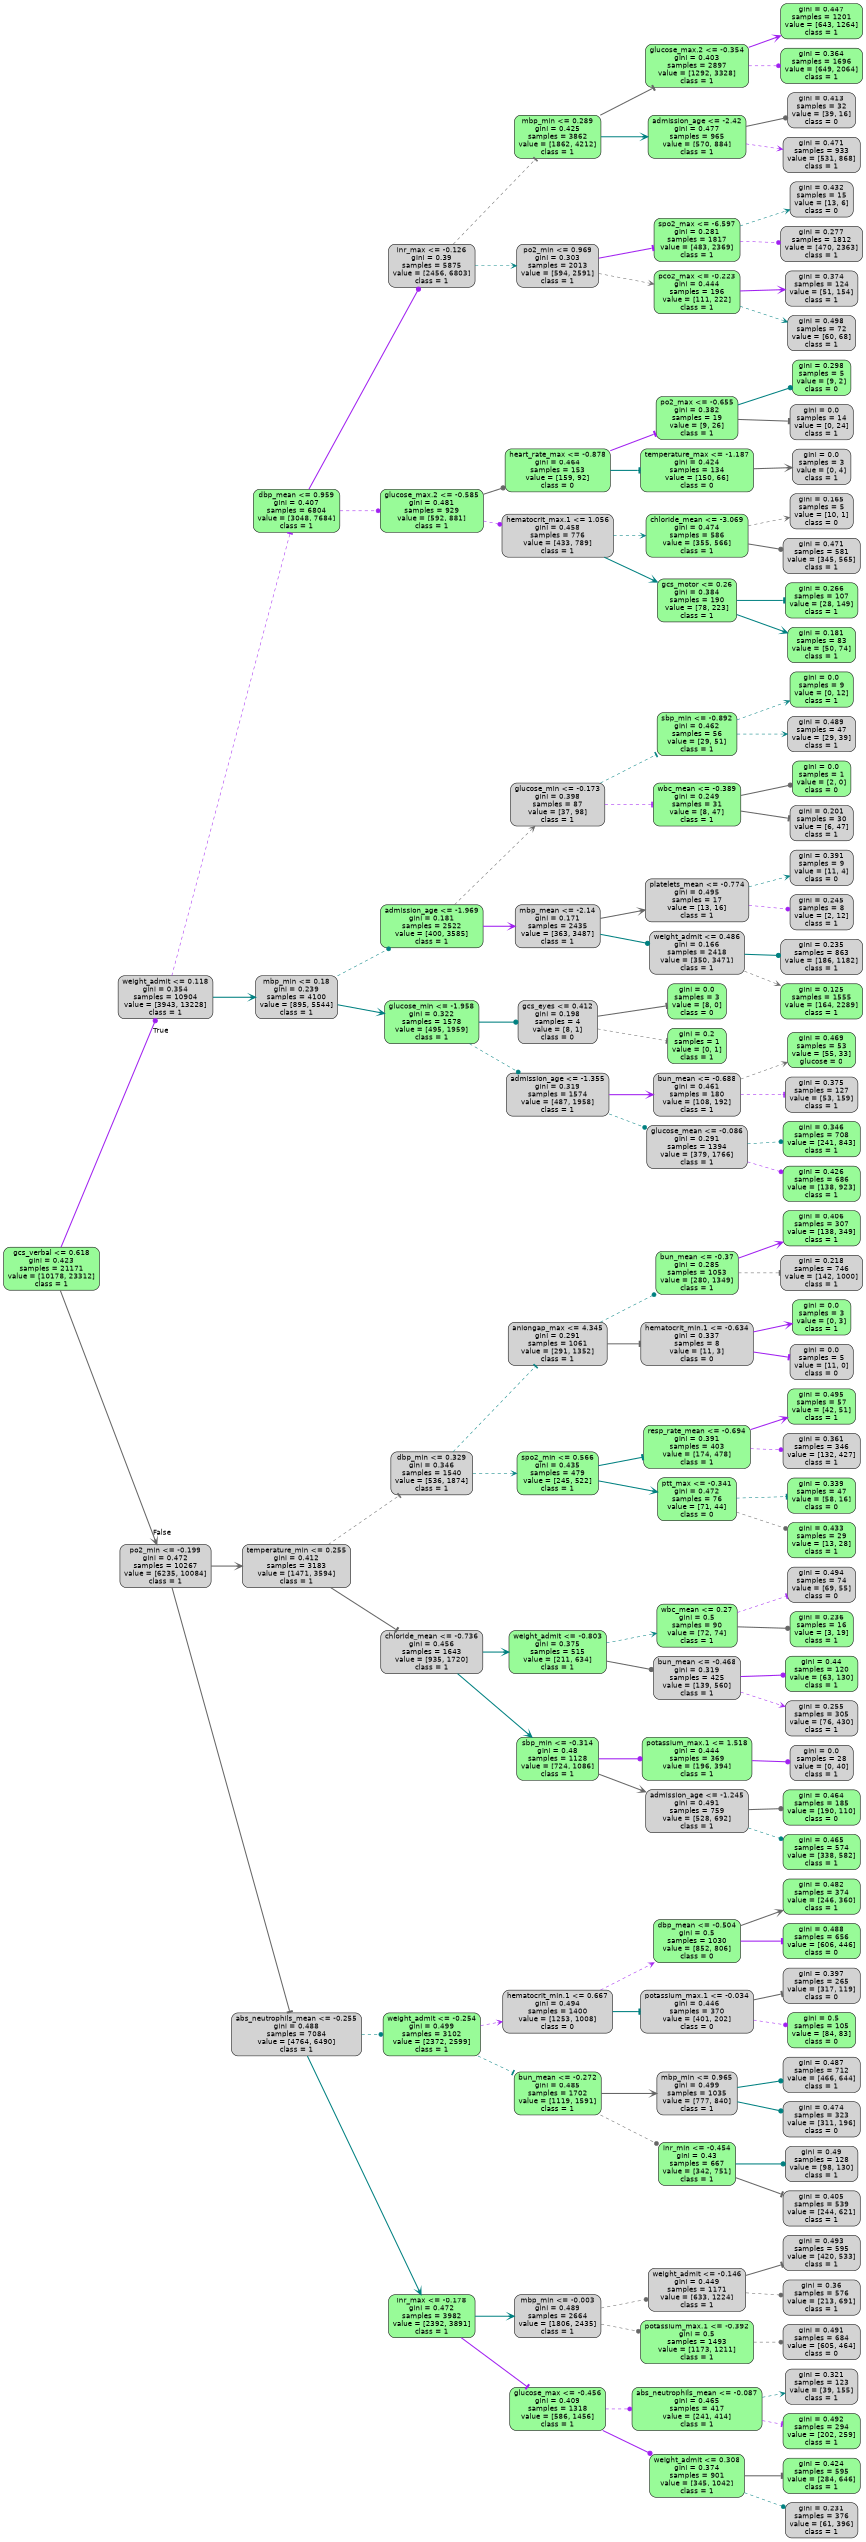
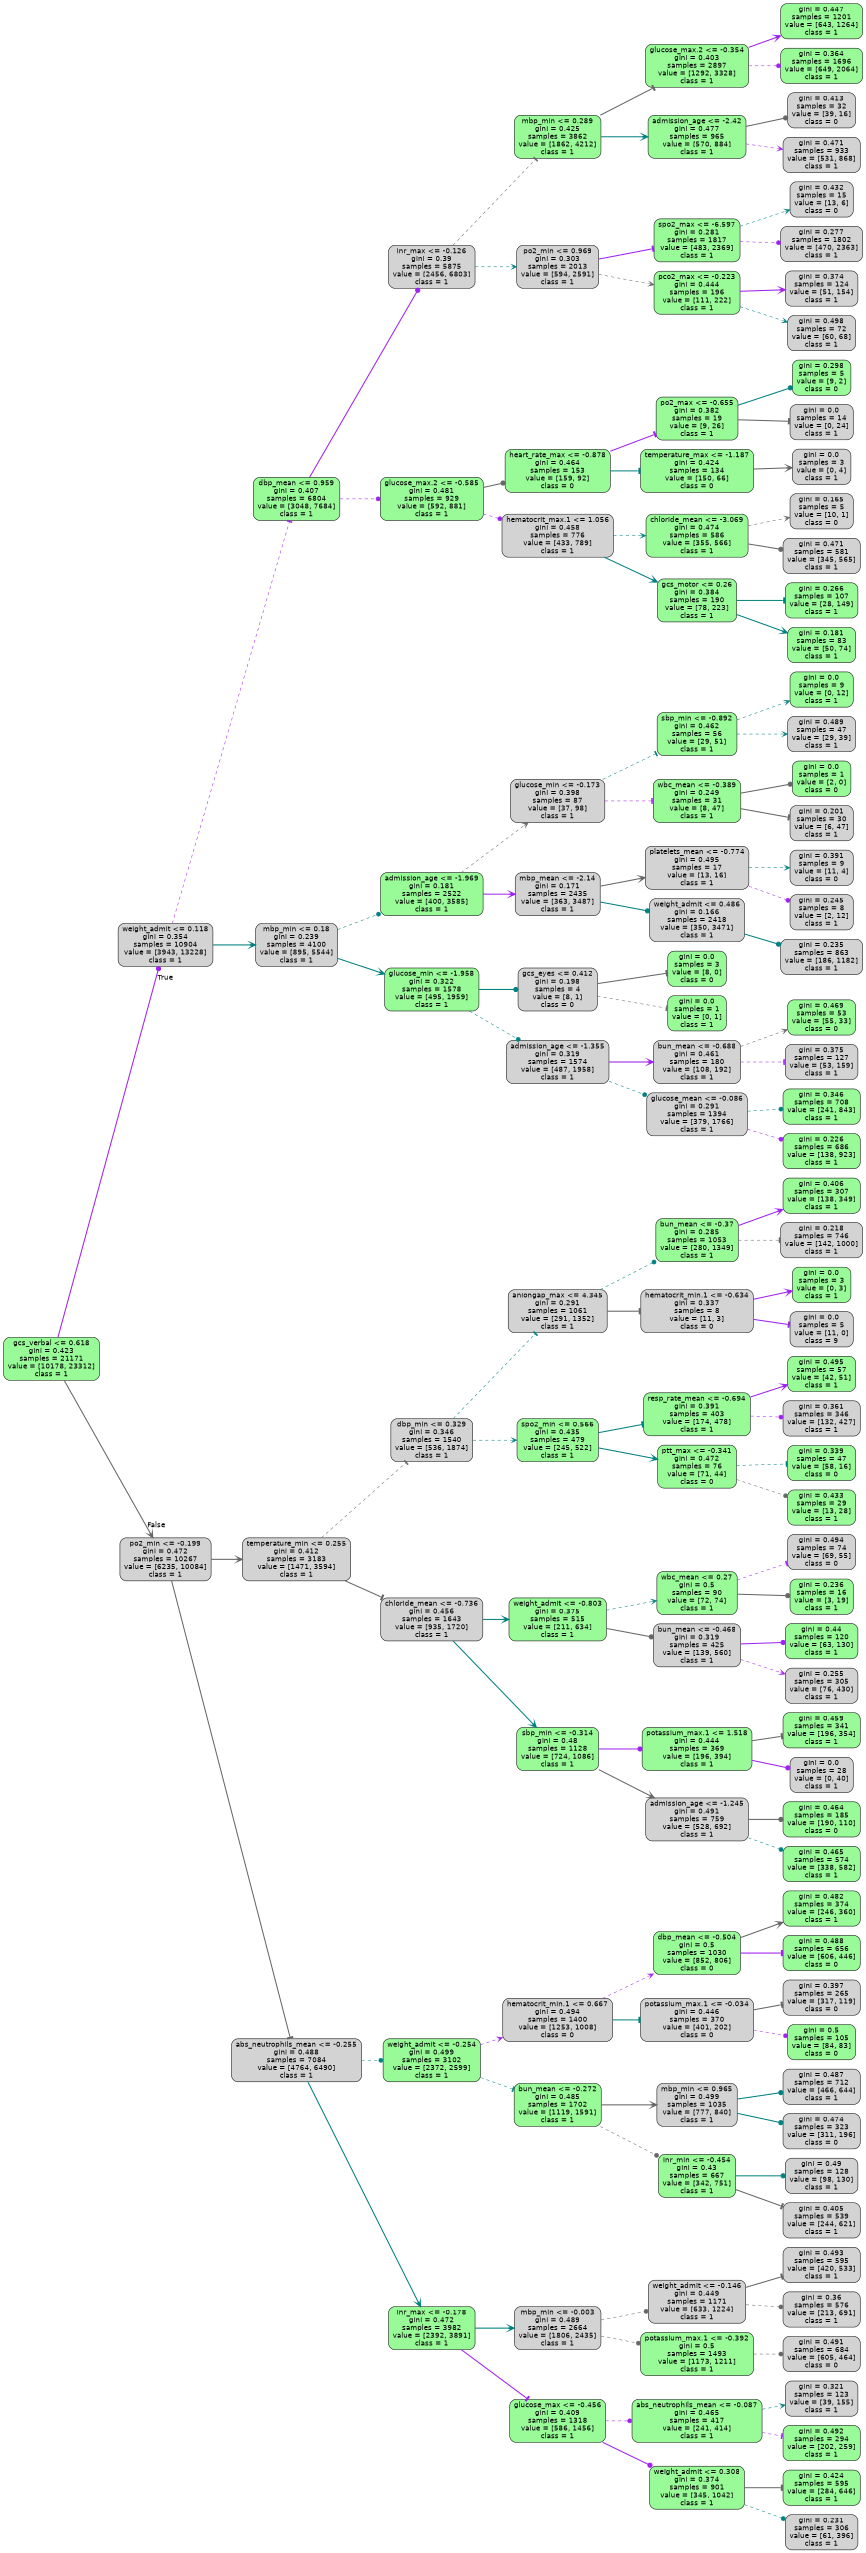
(822, 244) -> (822, 244)
(822, 1001) -> none
(697, 1046) -> (697, 1013)
(822, 1050) -> (822, 1017)
(822, 1184) -> (822, 1151)
(822, 1362) -> (822, 1329)
none -> (822, 1730)
(822, 2520) -> (822, 2532)
